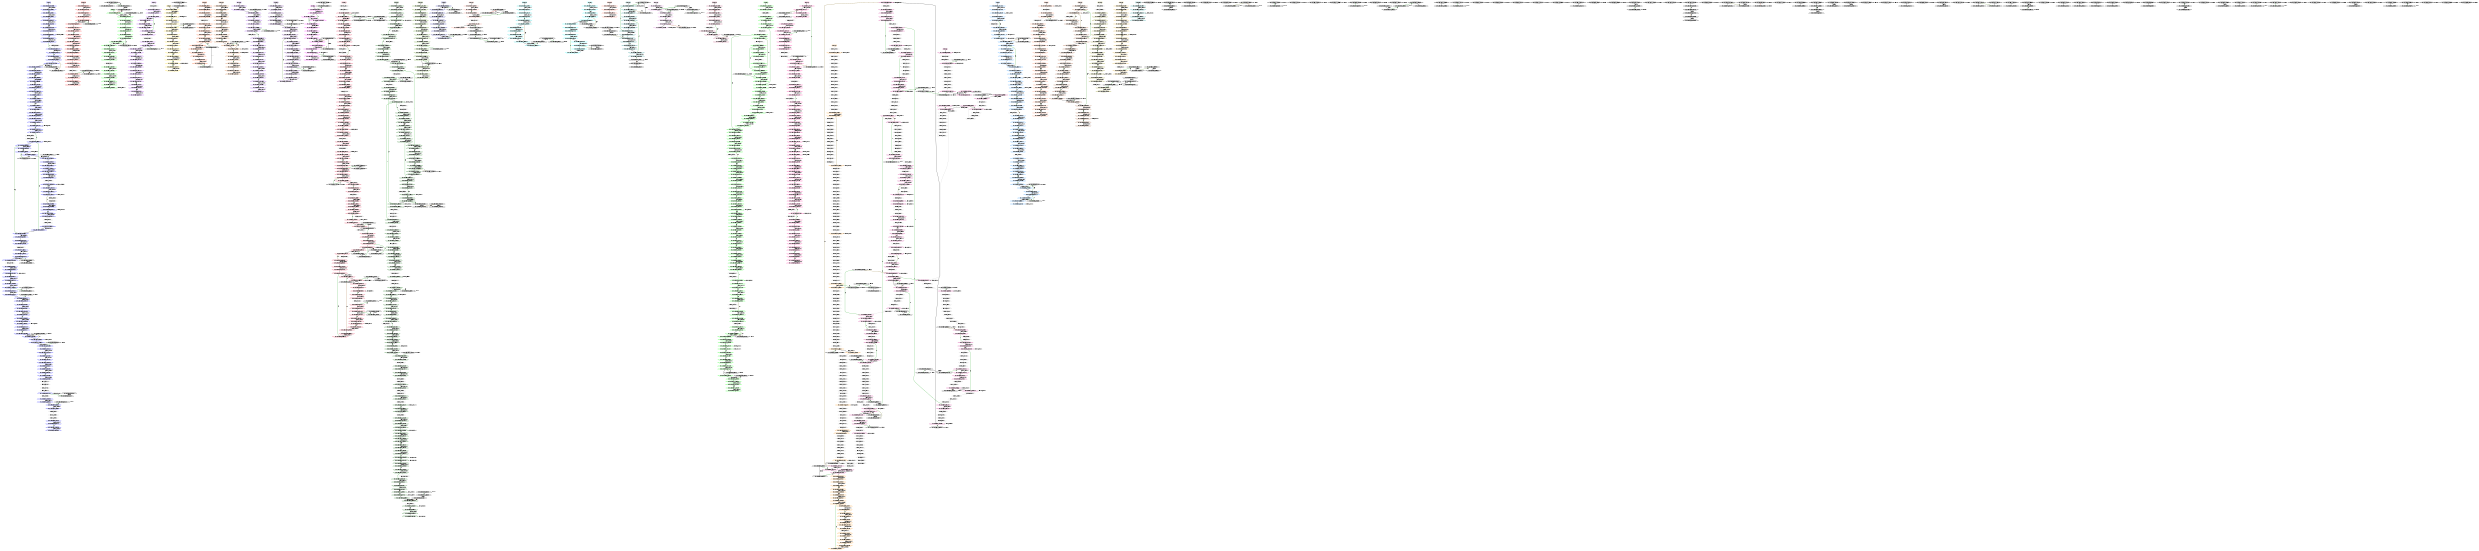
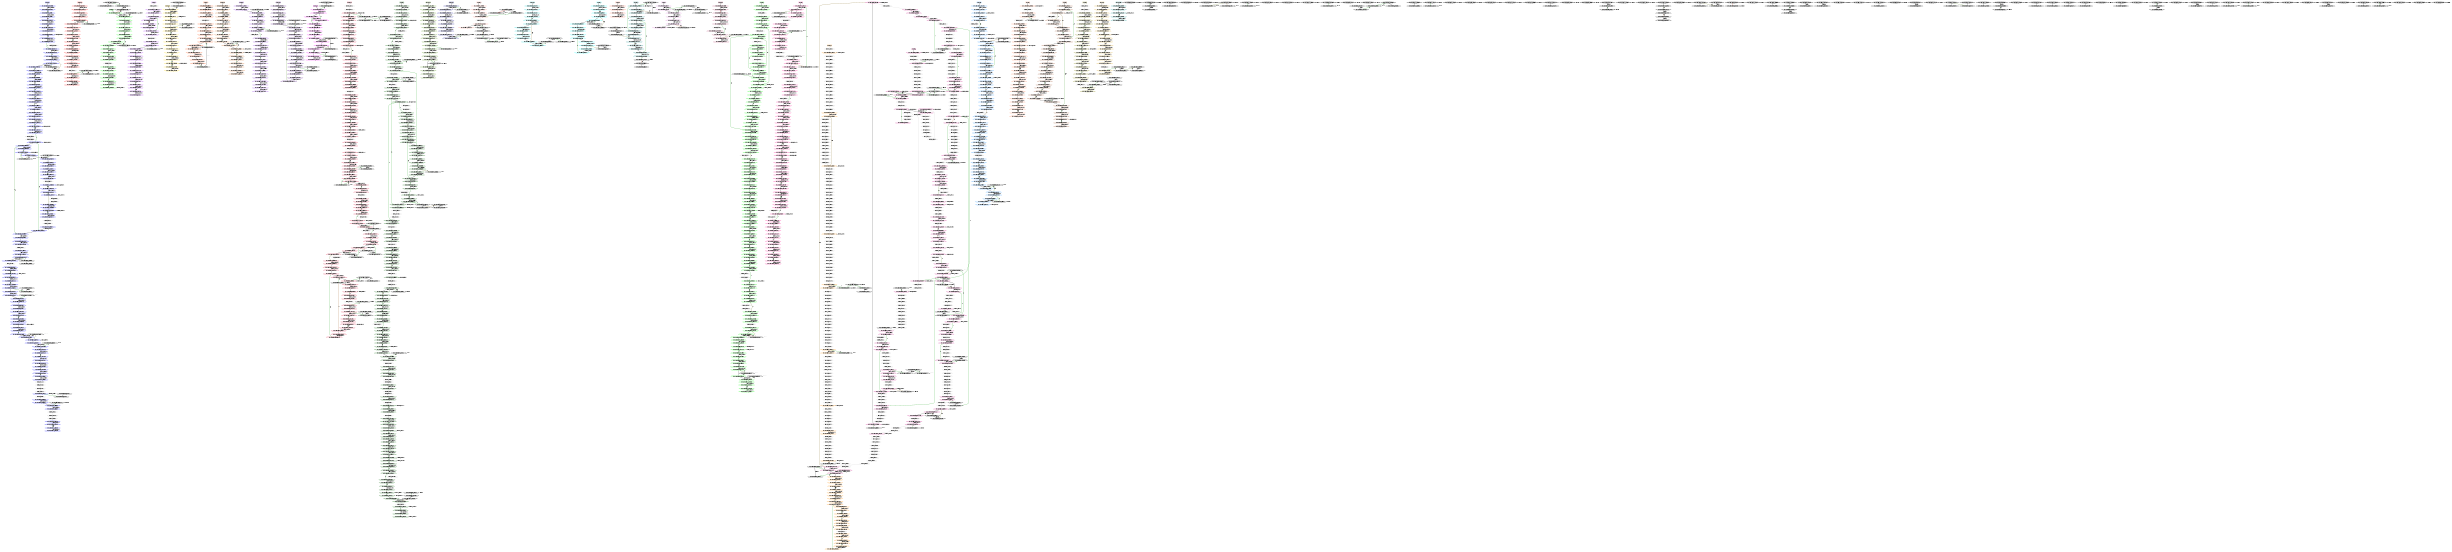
(957, 107) -> (914, 111)
